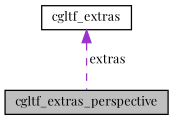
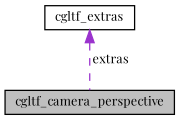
(87, 102) -> (90, 102)
